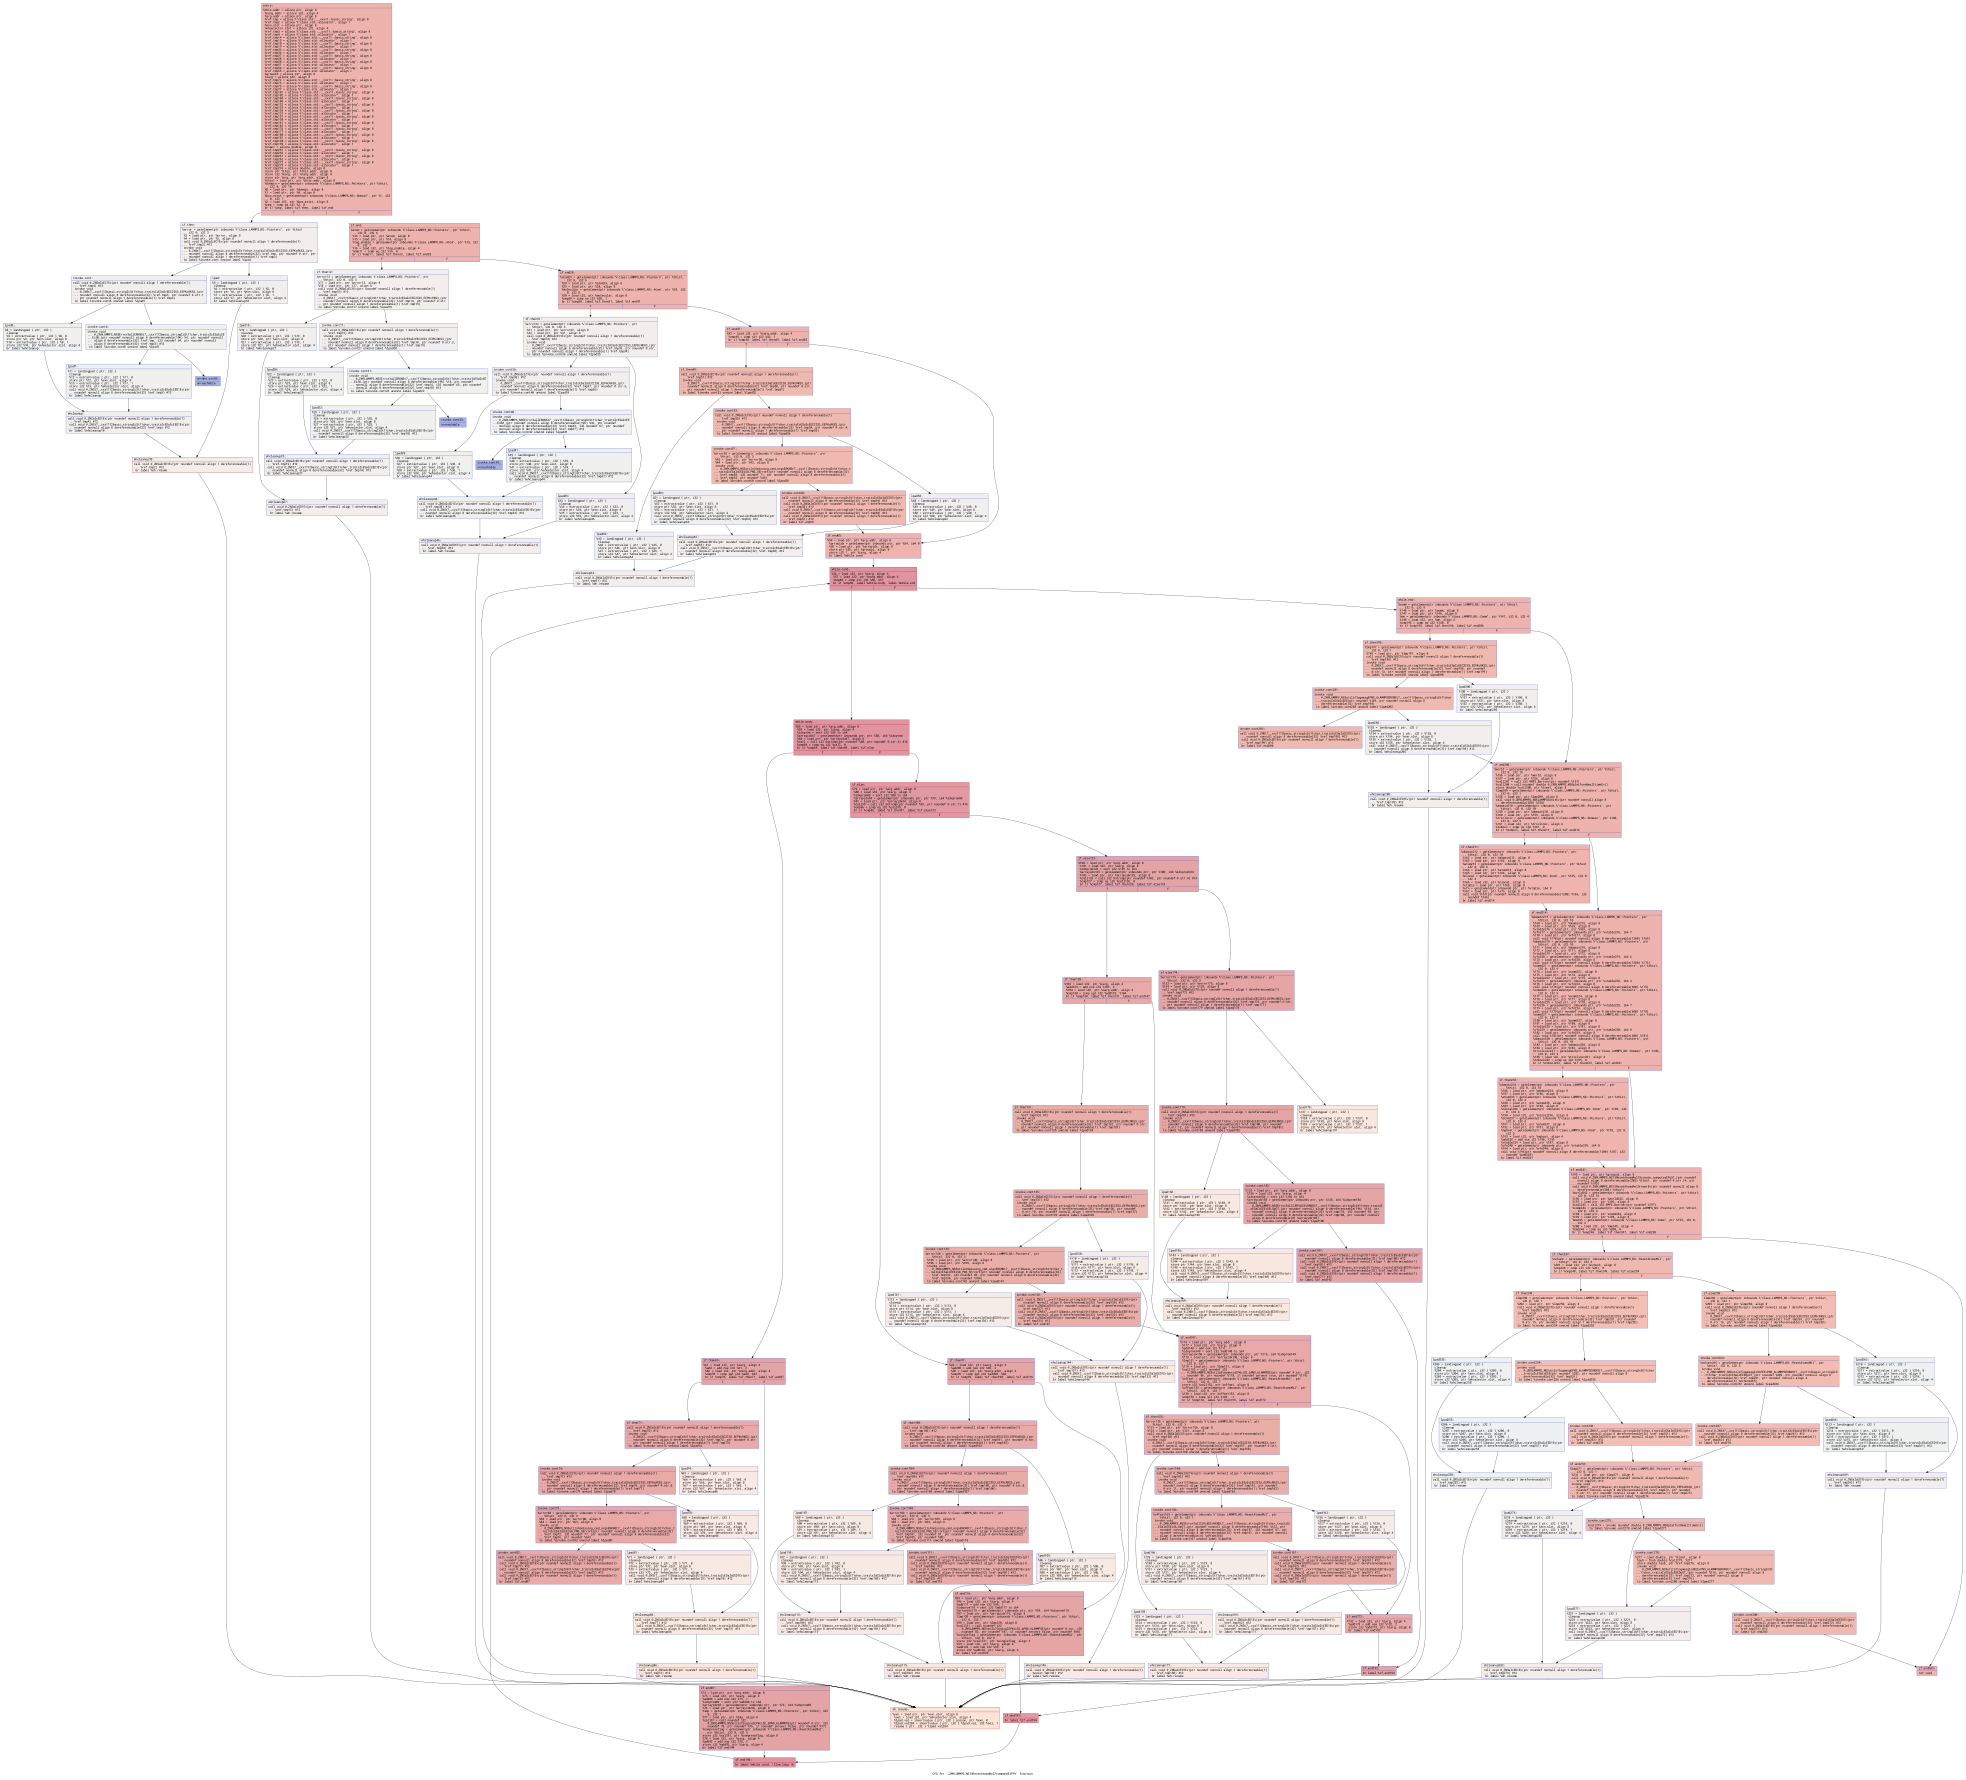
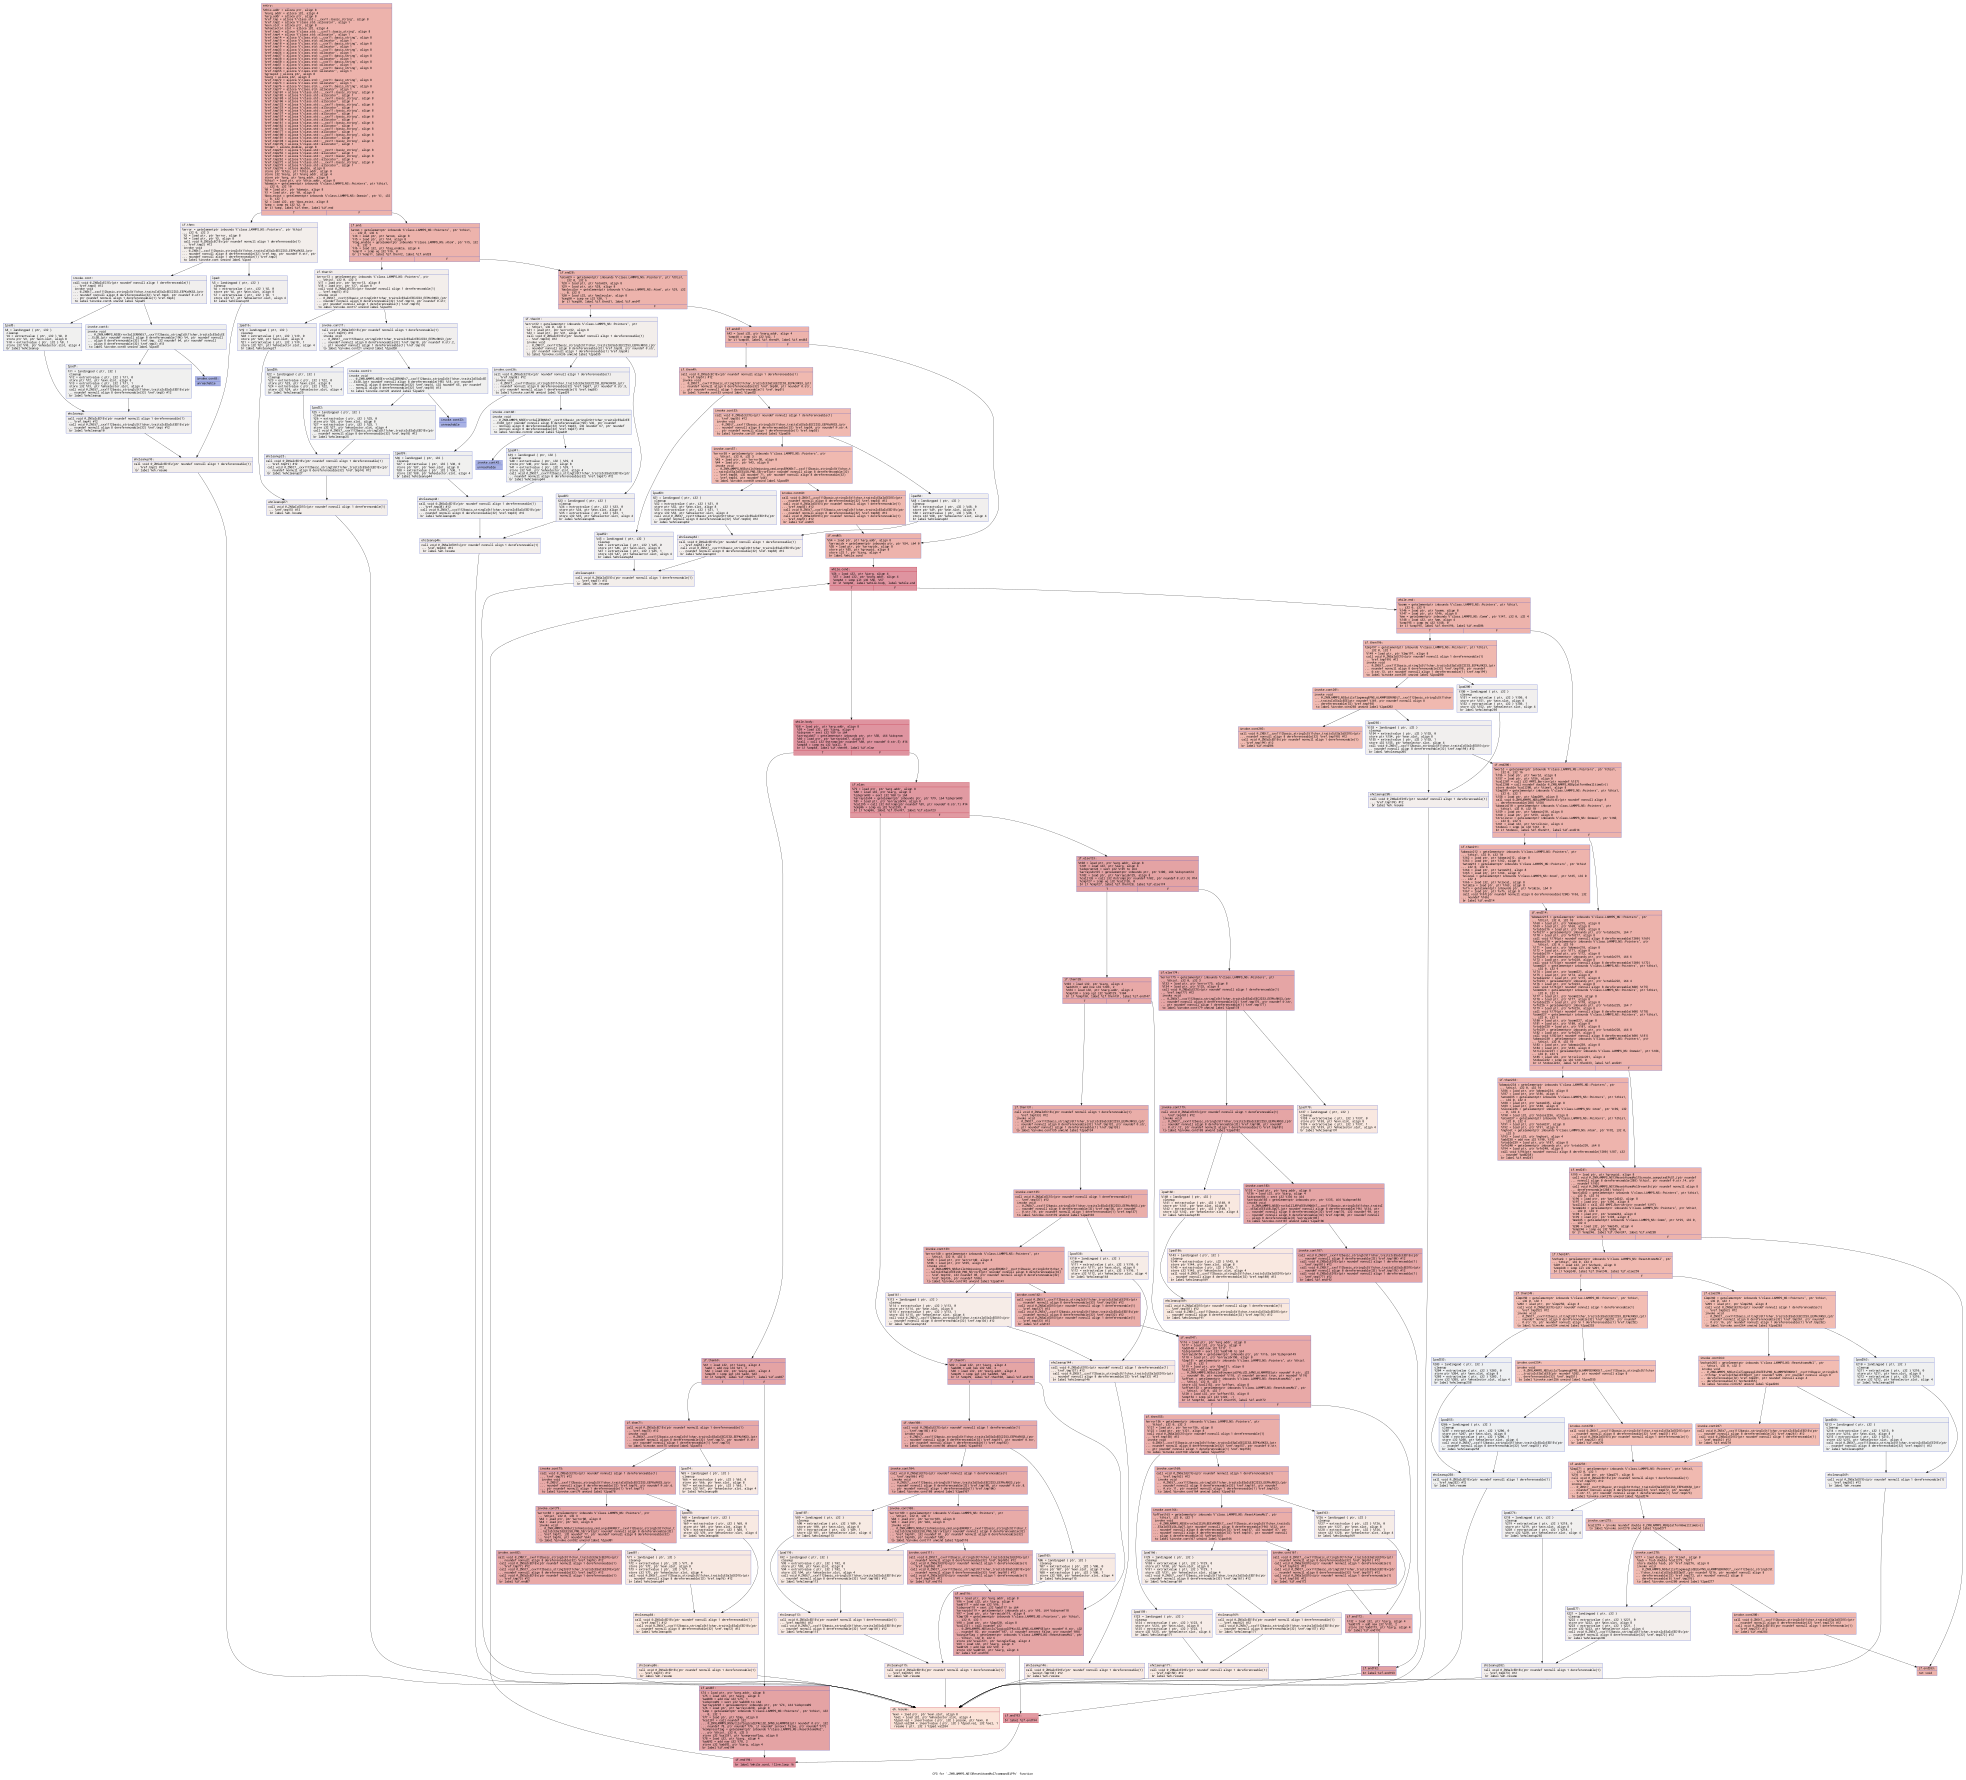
none -> (400, 215)
(192, 465) -> (192, 465)
(697, 1648) -> none
